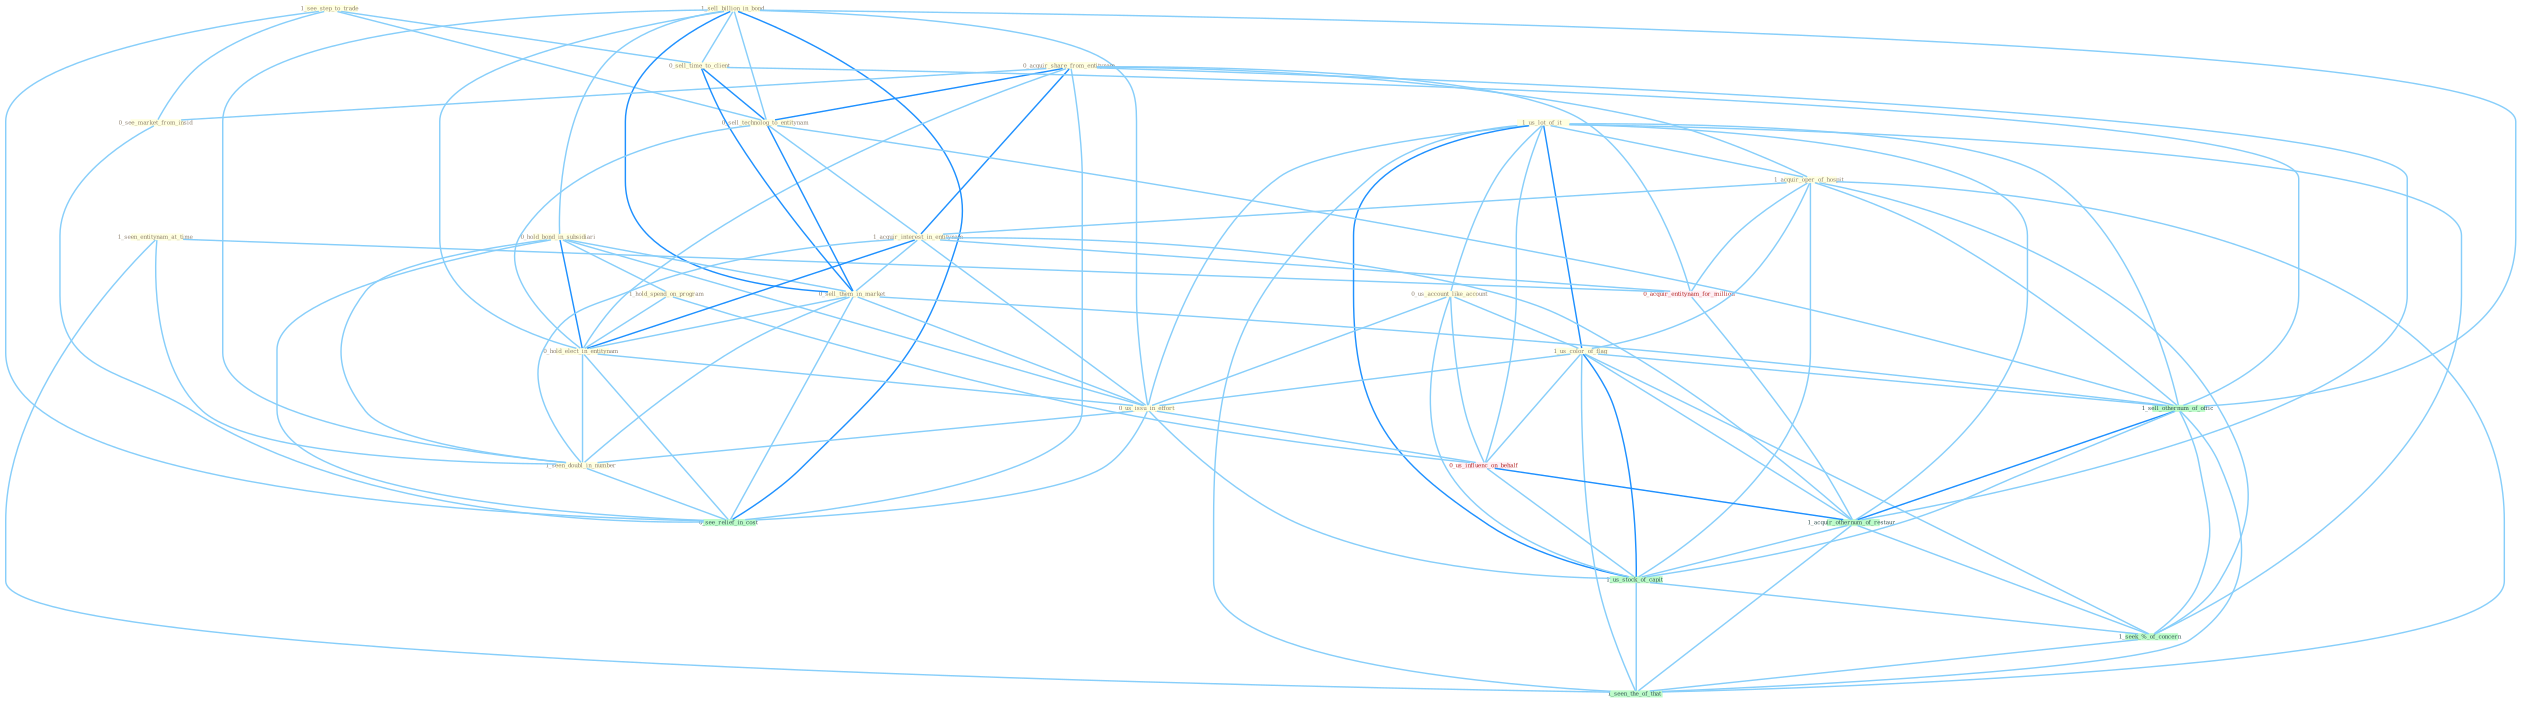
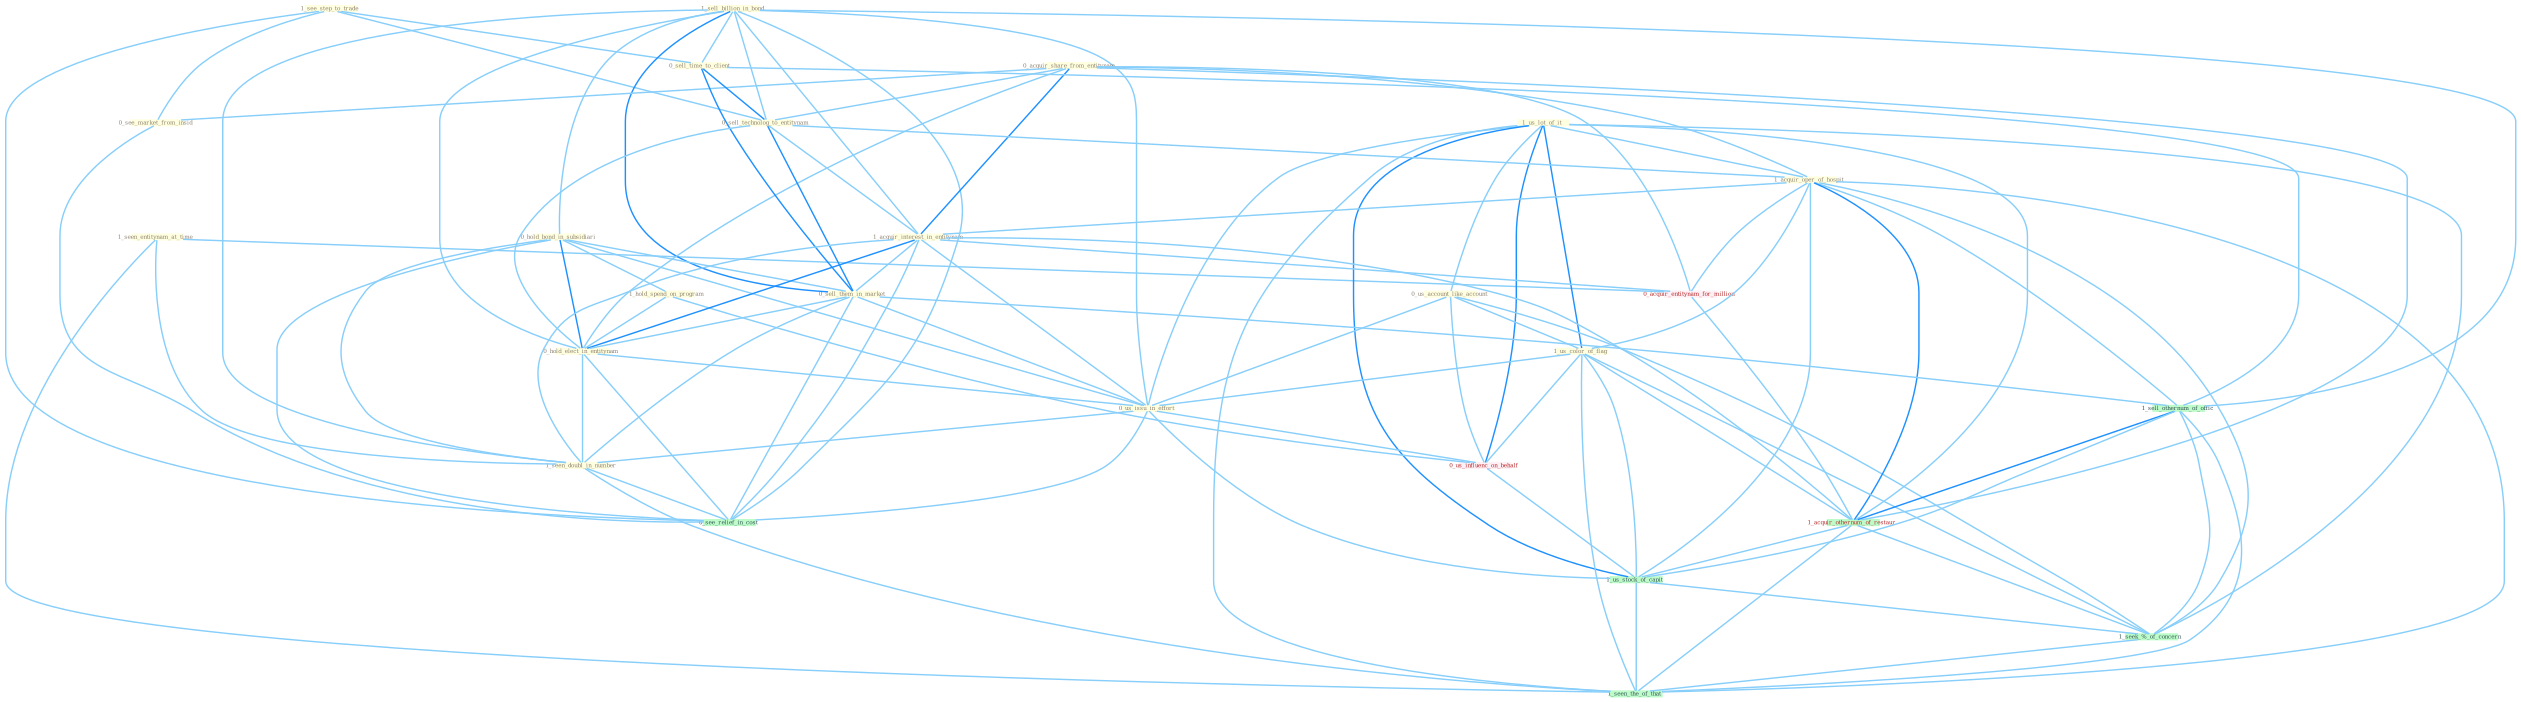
(919, 94) -> (919, 94)
none -> (840, 139)
(1963, 149) -> none
(1480, 242) -> (1289, 151)
(954, 251) -> (954, 251)
(1516, 311) -> (1516, 268)
(1881, 380) -> none
(1068, 437) -> (838, 389)
(1627, 461) -> (1627, 461)
(1459, 485) -> (1816, 438)
(1669, 494) -> (1919, 334)
(1853, 523) -> (1853, 523)
none -> (1086, 630)
